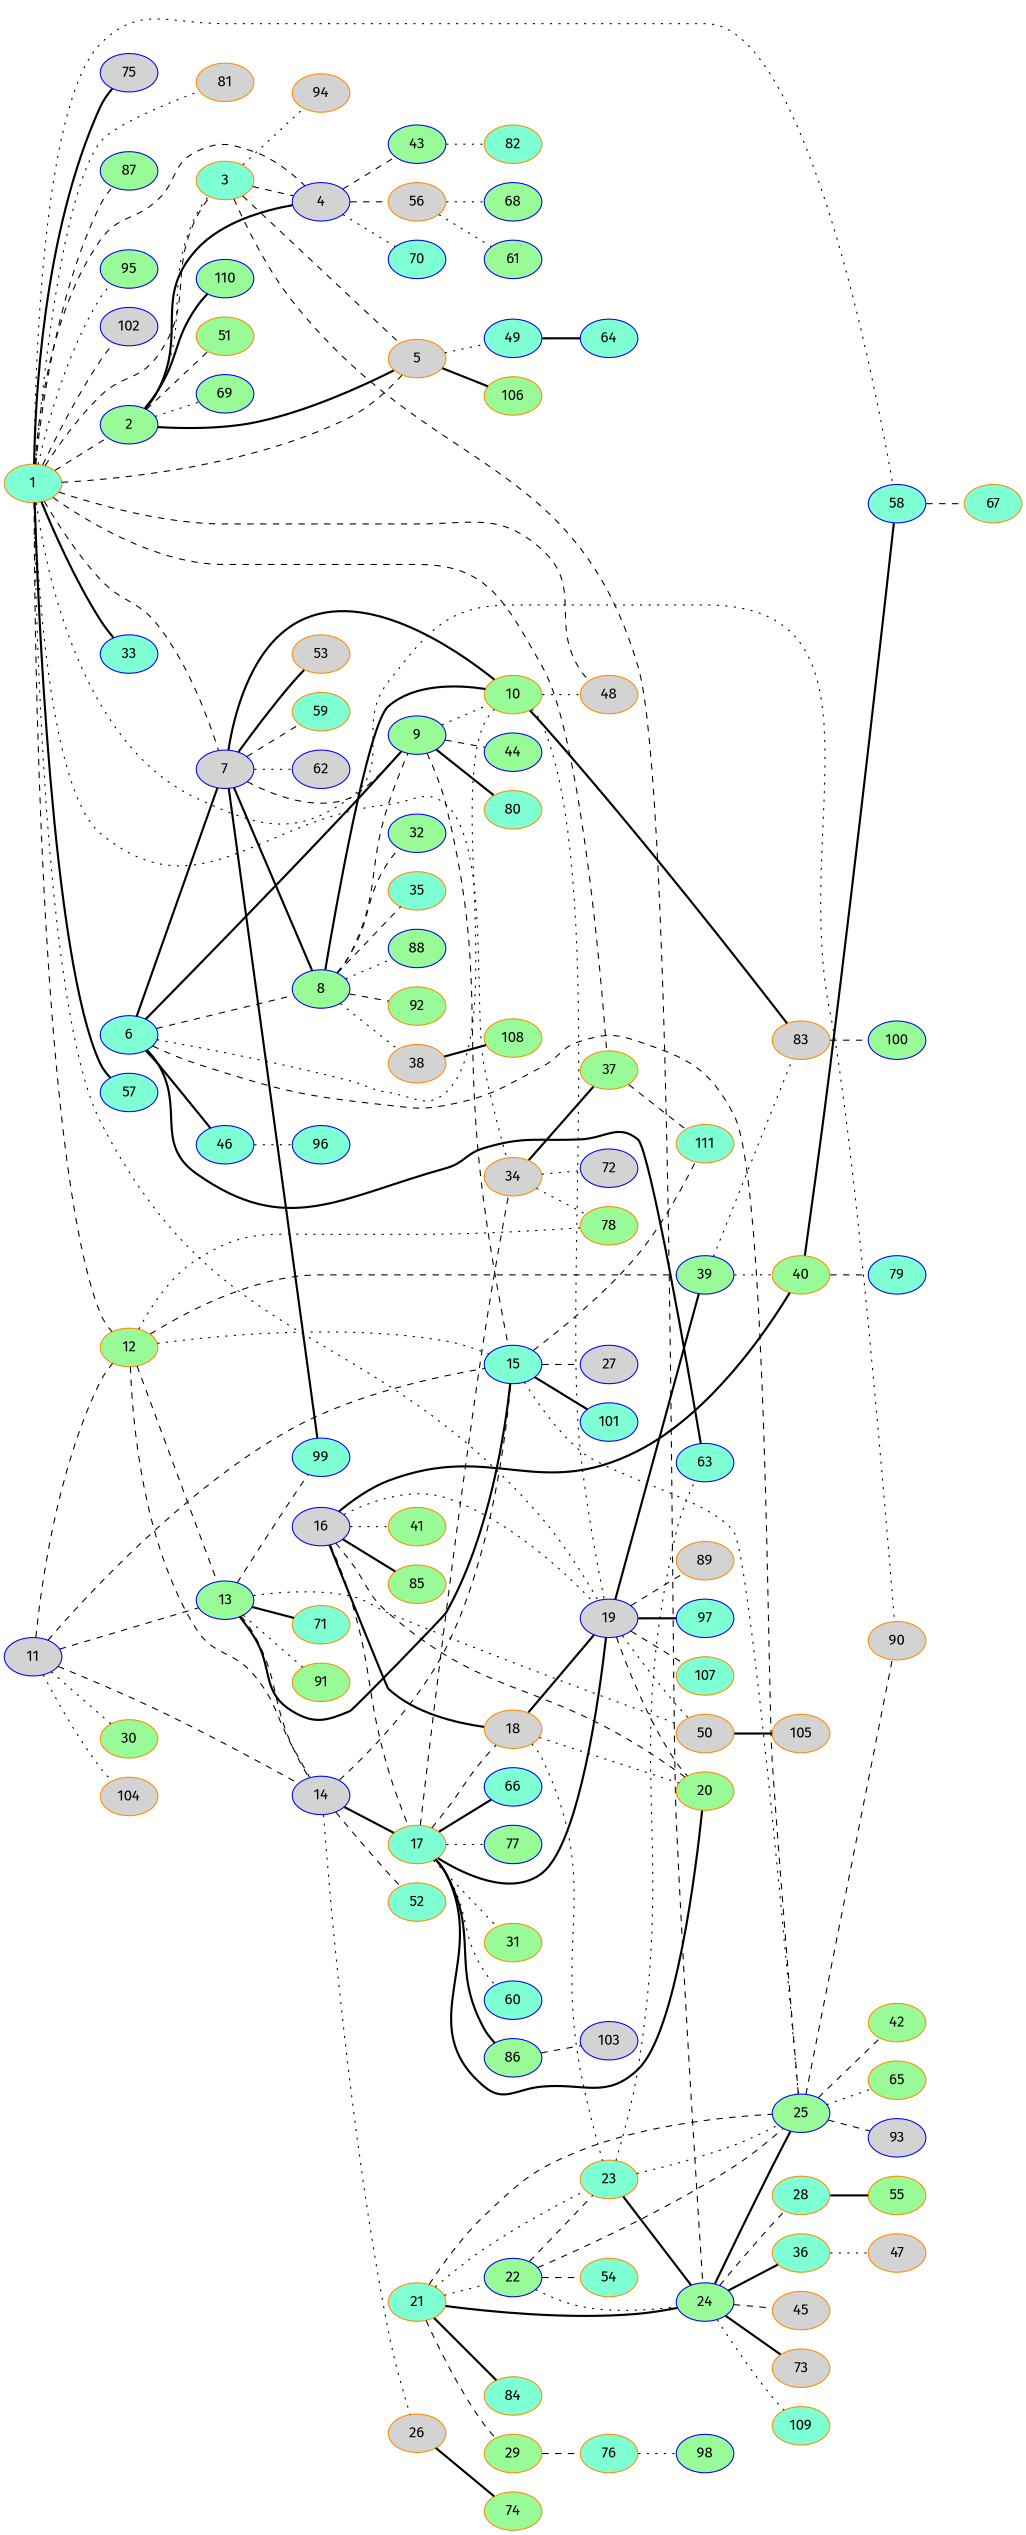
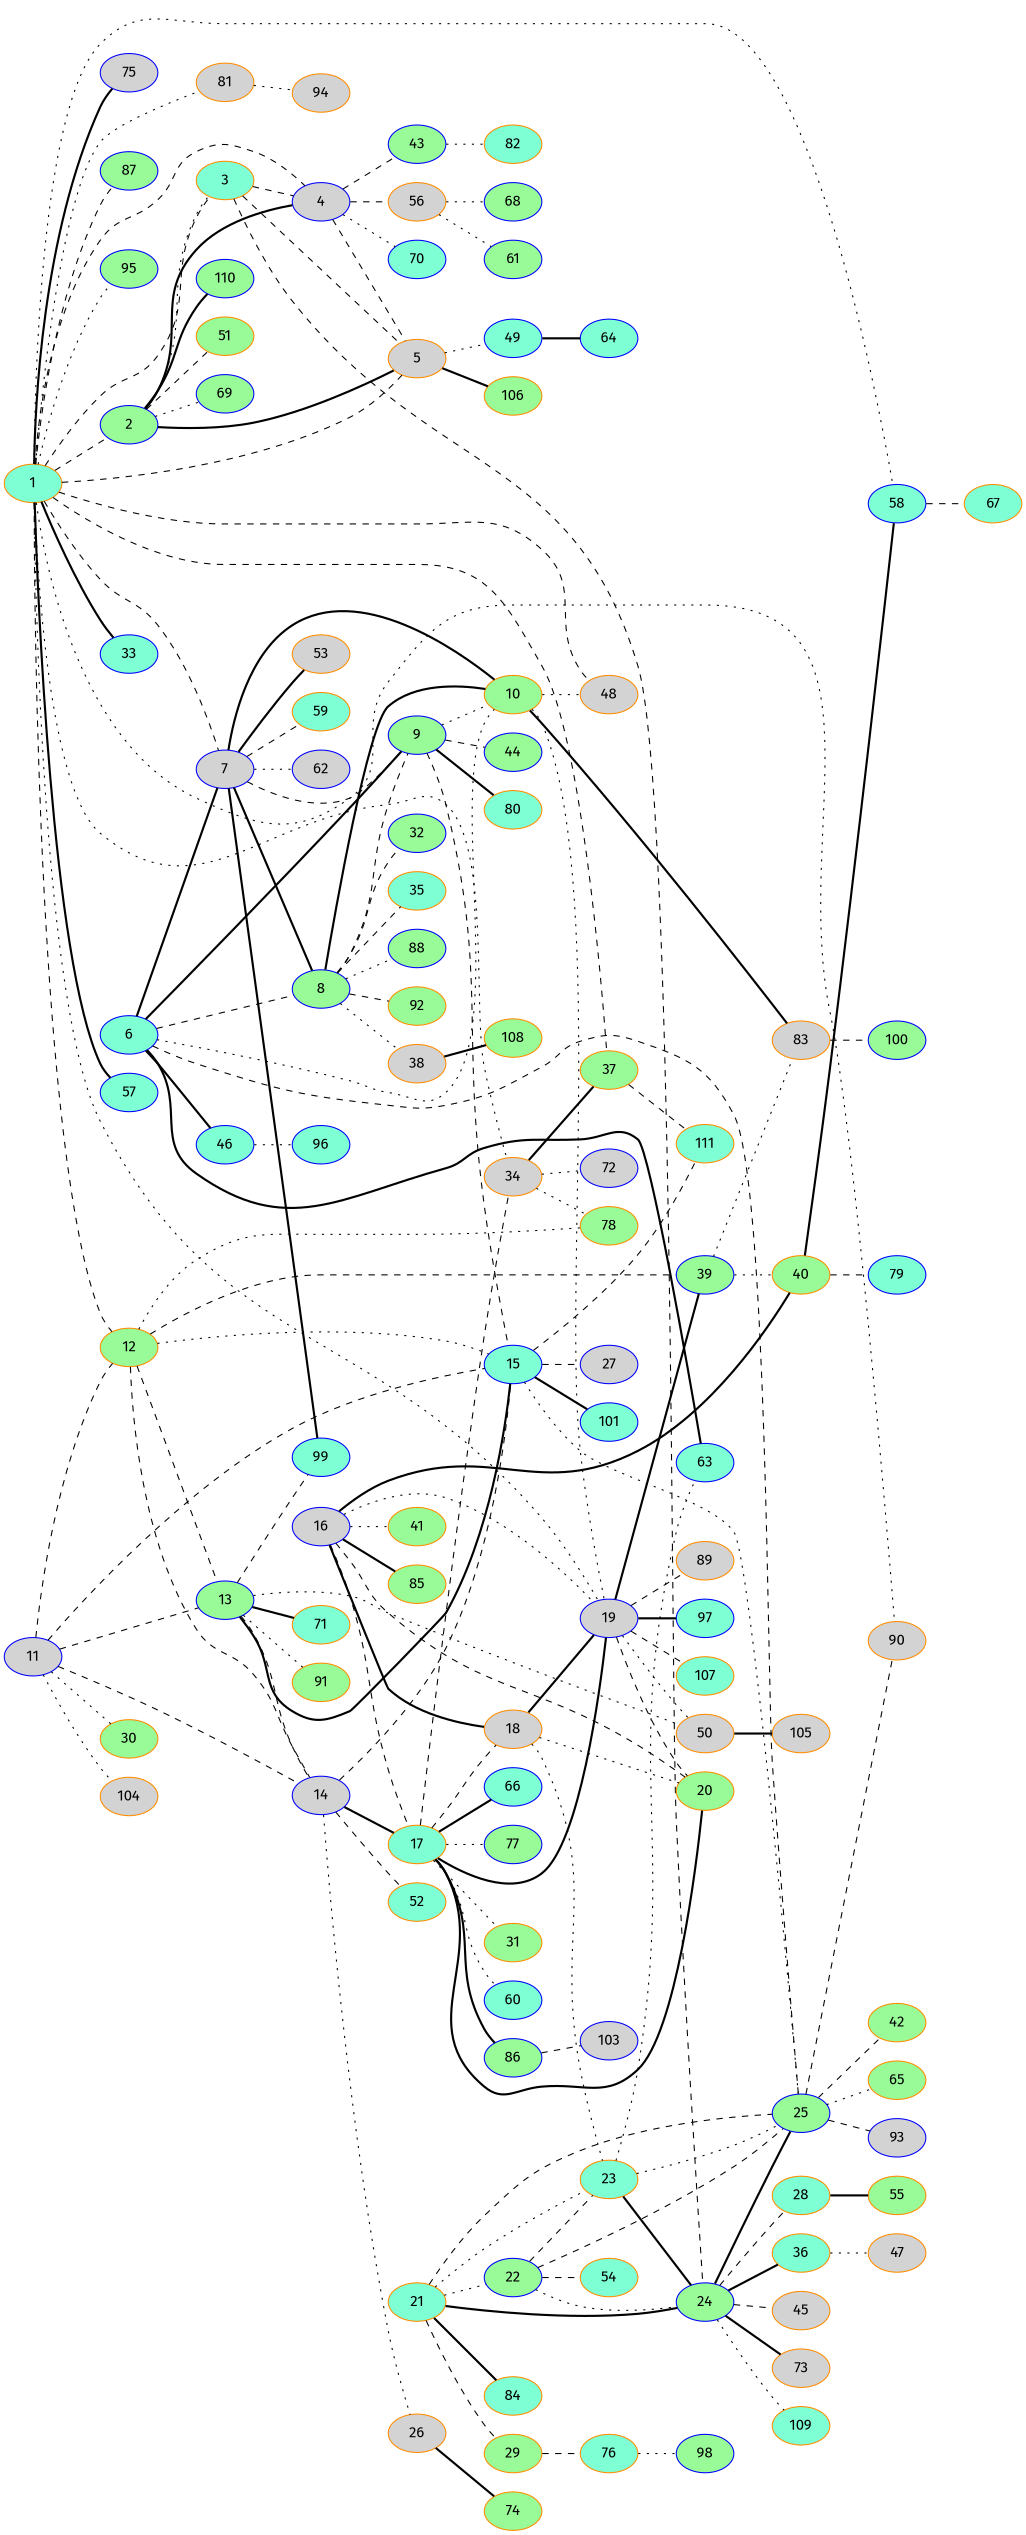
(273, 137) -> (273, 88)
none -> (369, 280)
(129, 327) -> none
